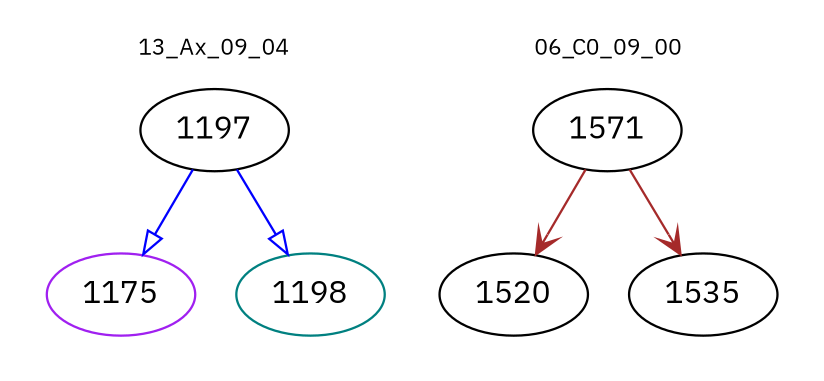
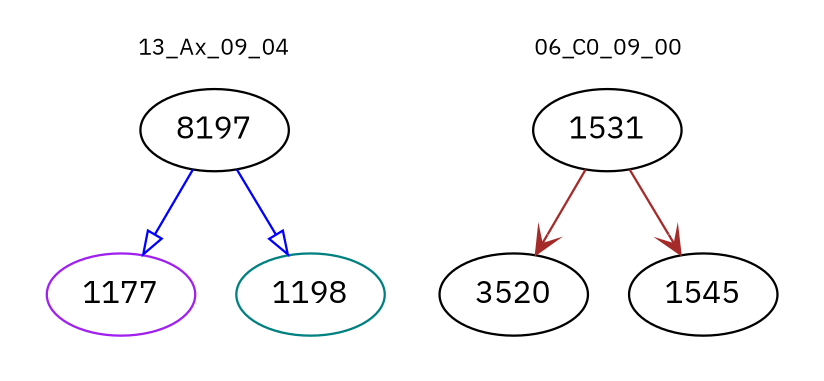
(215, 130) -> (215, 130)
(607, 130) -> (607, 130)
(121, 295) -> (121, 295)
(514, 295) -> (514, 295)
(703, 295) -> (703, 295)
